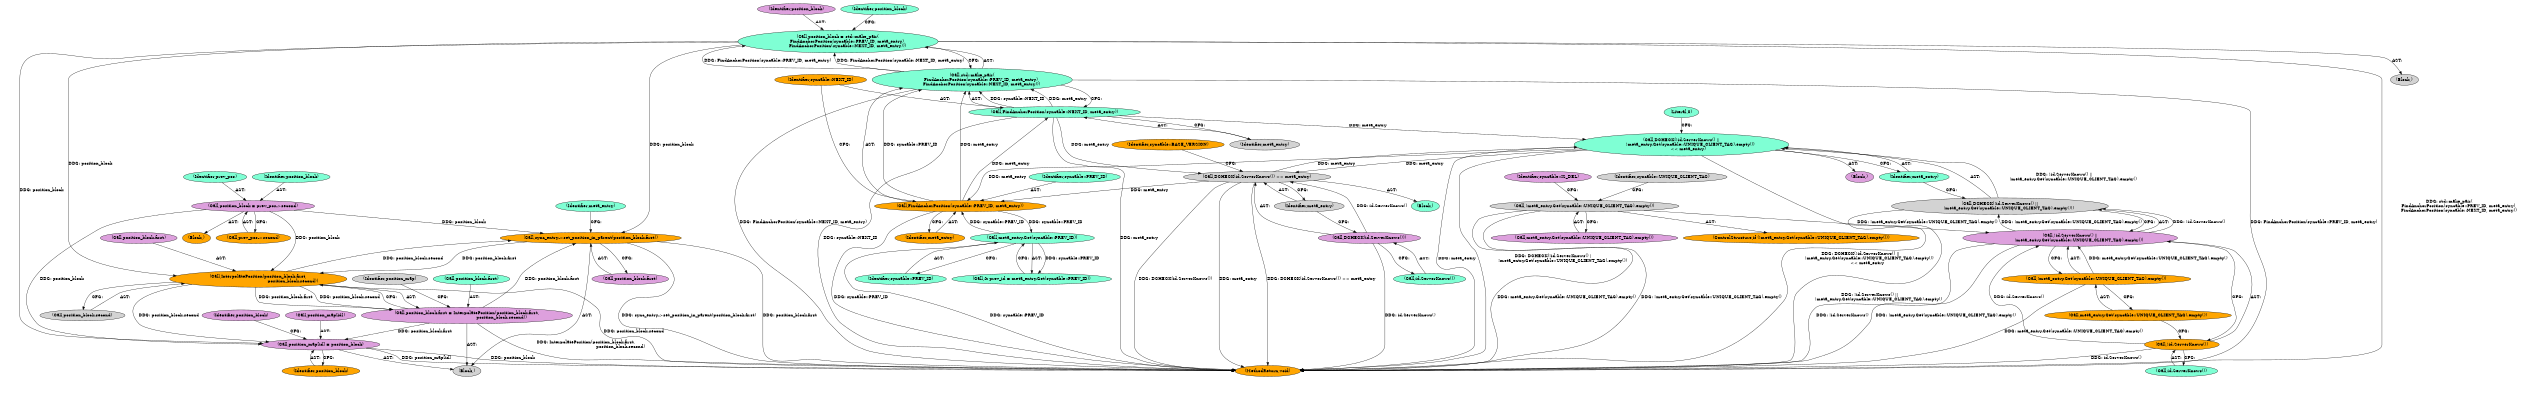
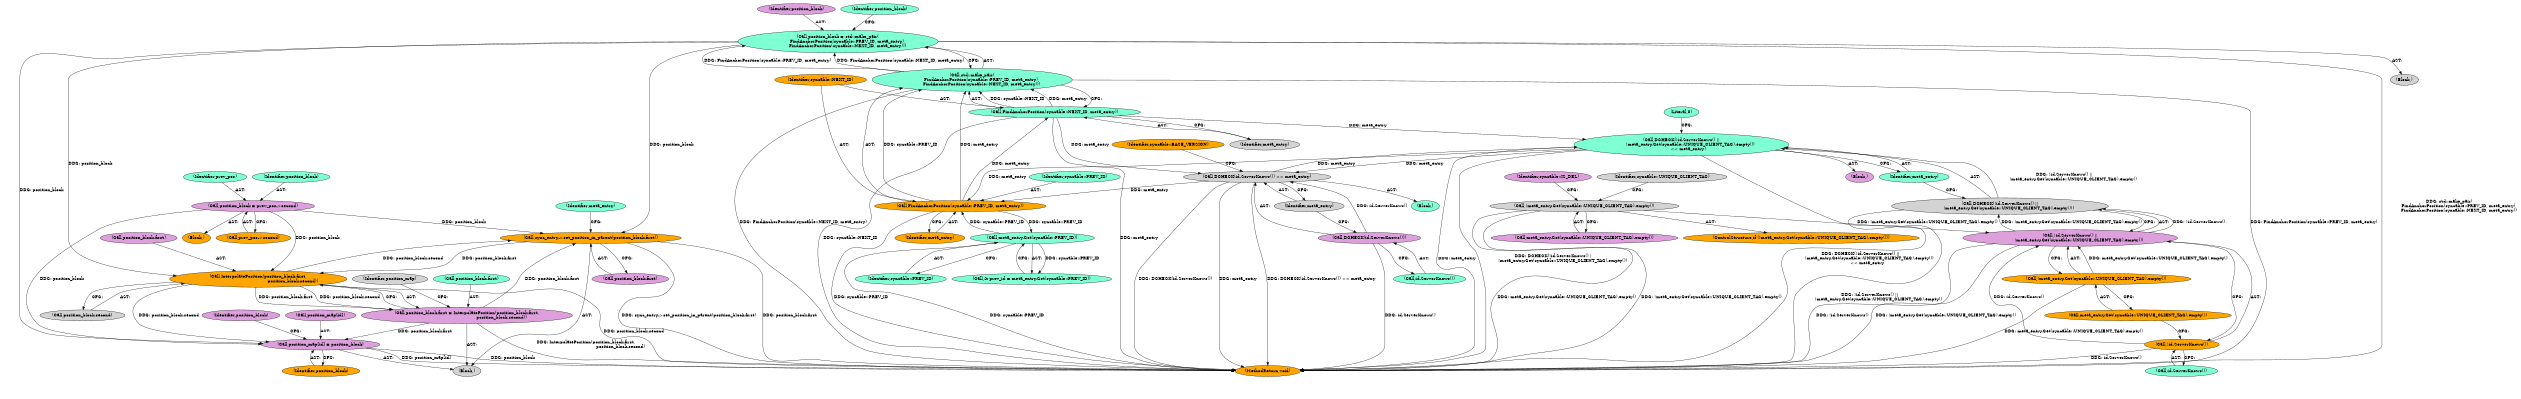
(845, 145) -> (845, 145)
